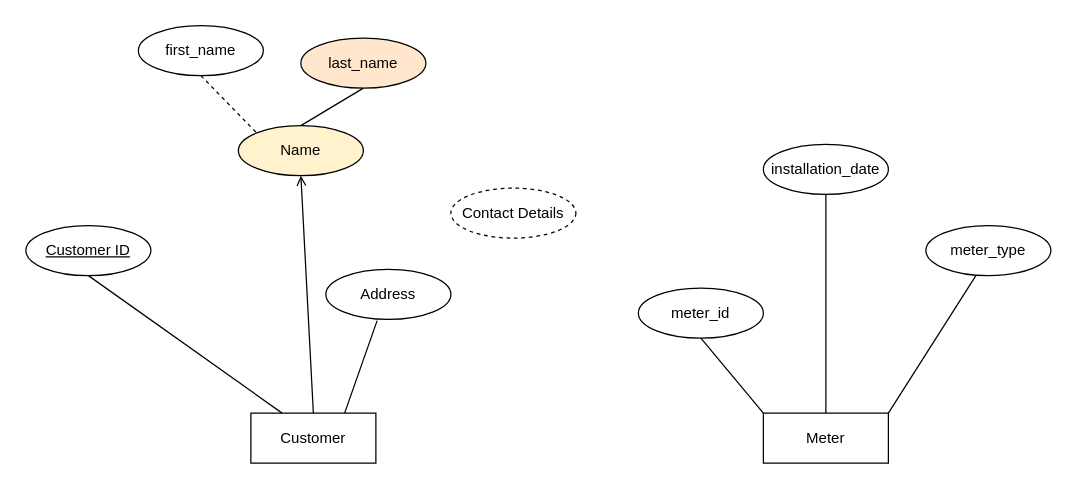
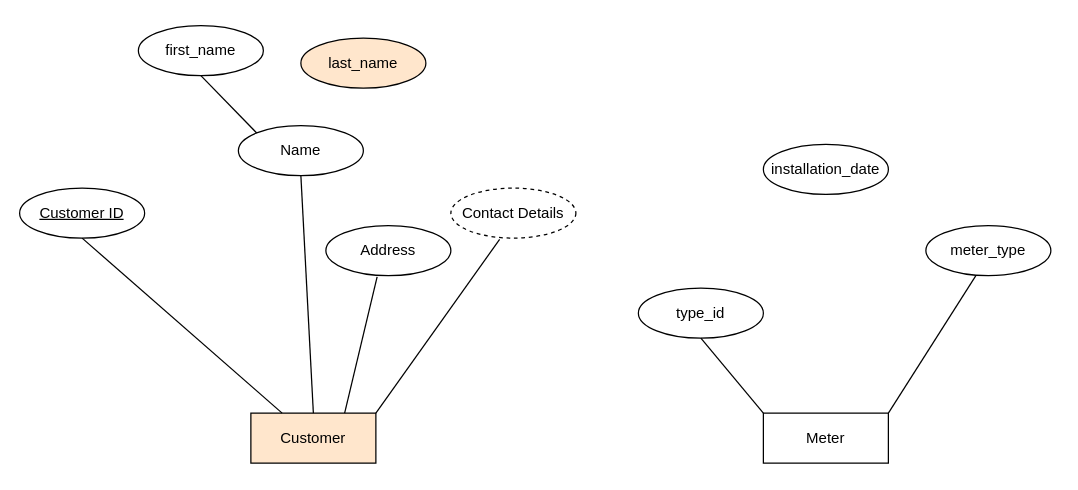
(227, 103) -> (227, 103)
(332, 107) -> none
(301, 151) -> (301, 151)
(301, 181) -> (301, 181)
(88, 251) -> (82, 213)
(388, 294) -> (388, 251)
(826, 304) -> none
(701, 313) -> (701, 313)
none -> (437, 327)
(313, 438) -> (313, 438)
